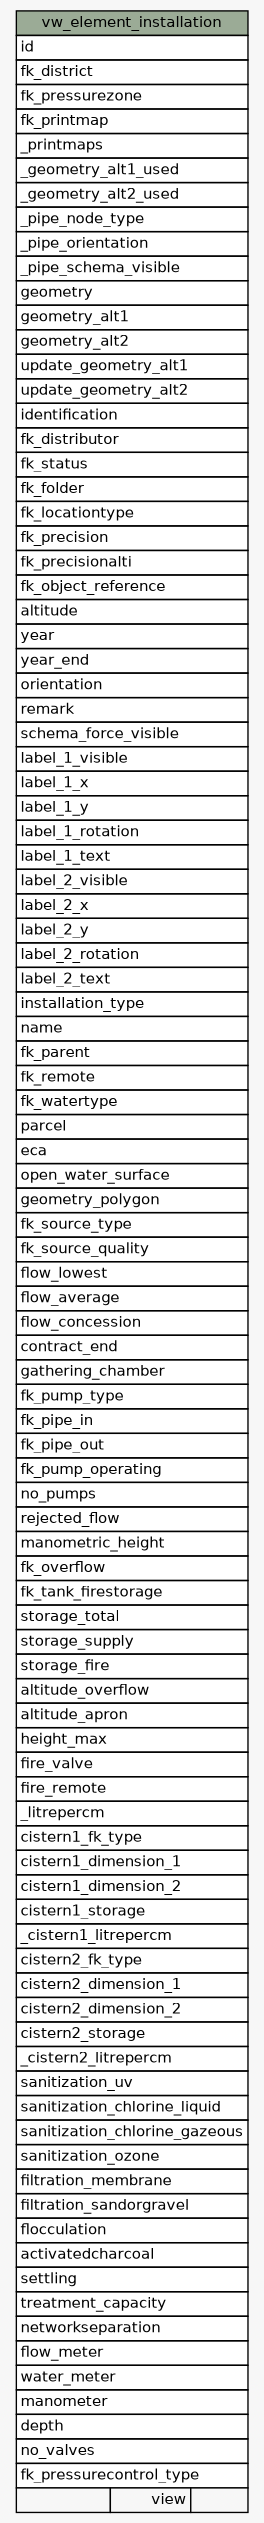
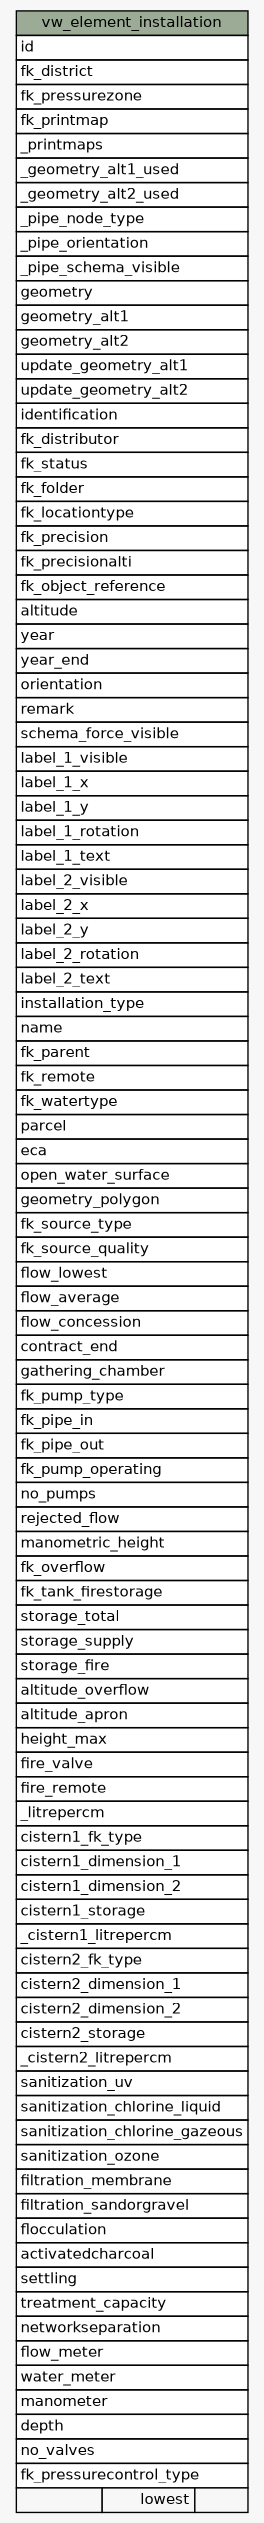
(169, 2500) -> (166, 2500)
